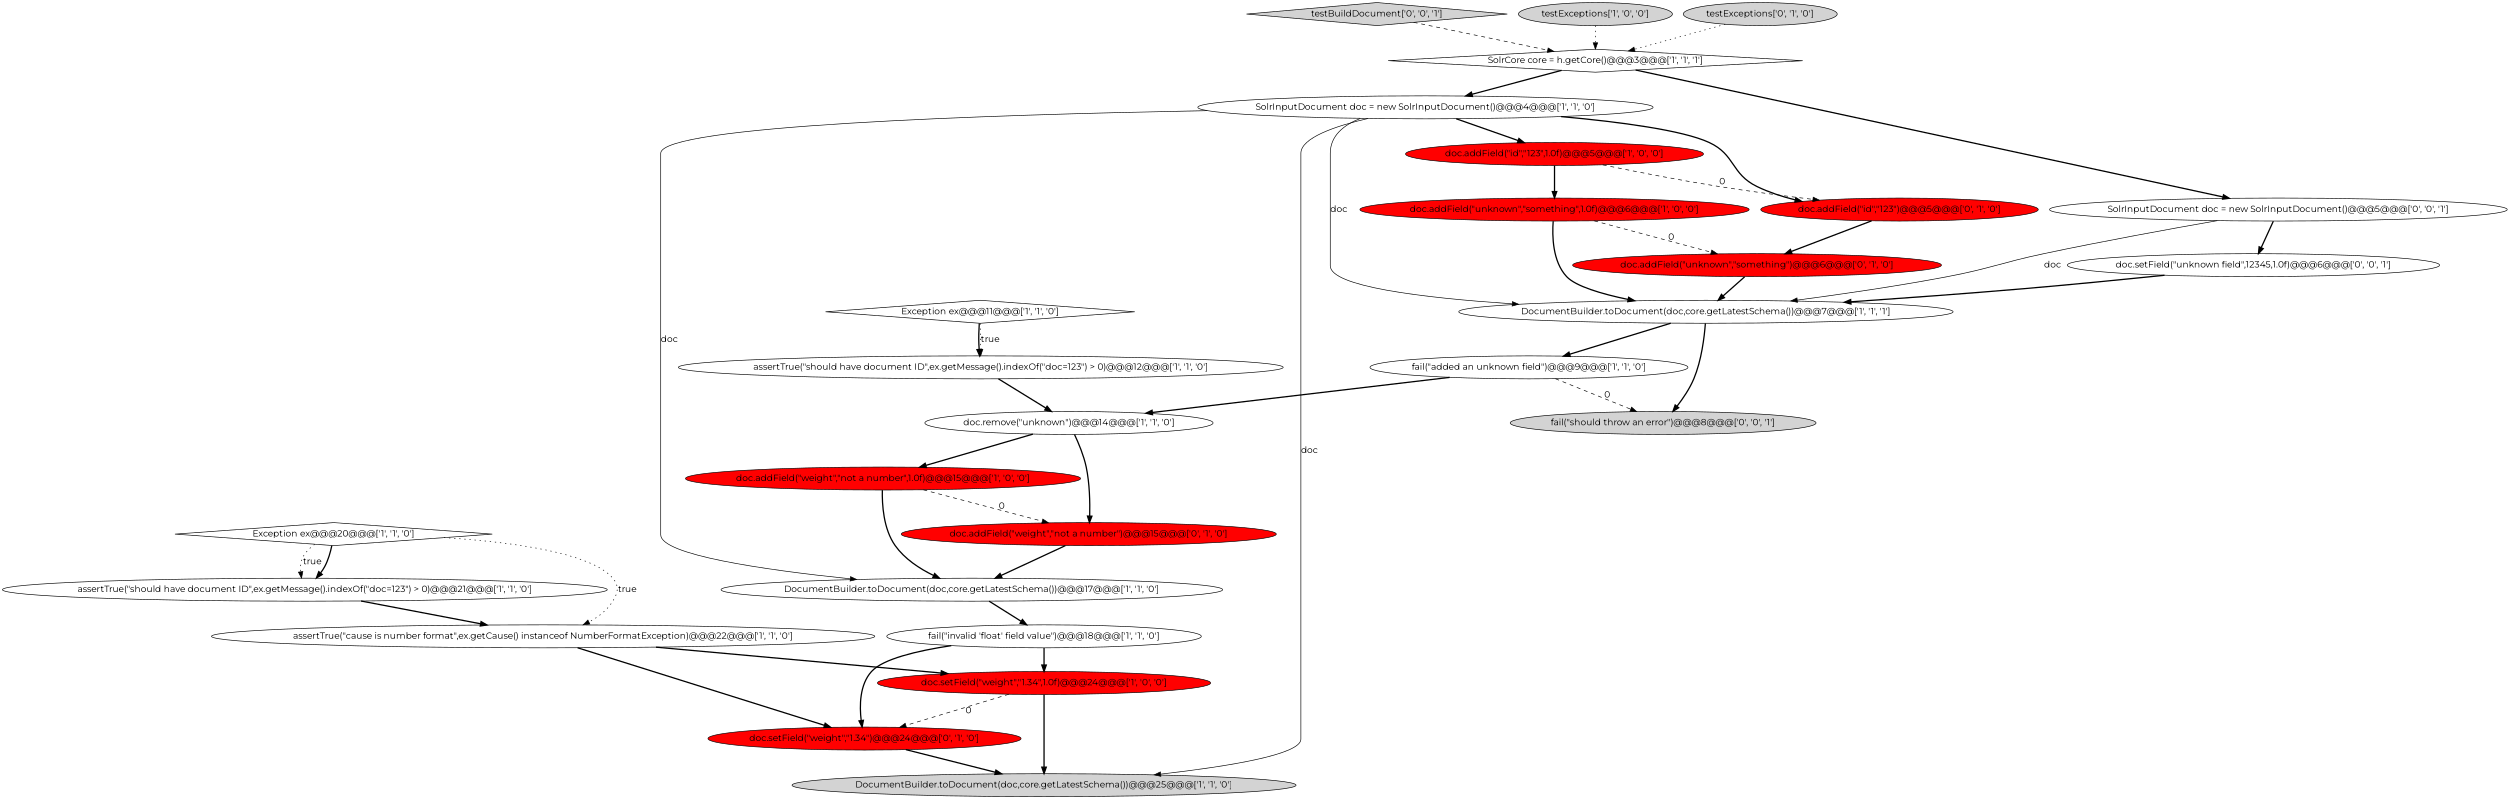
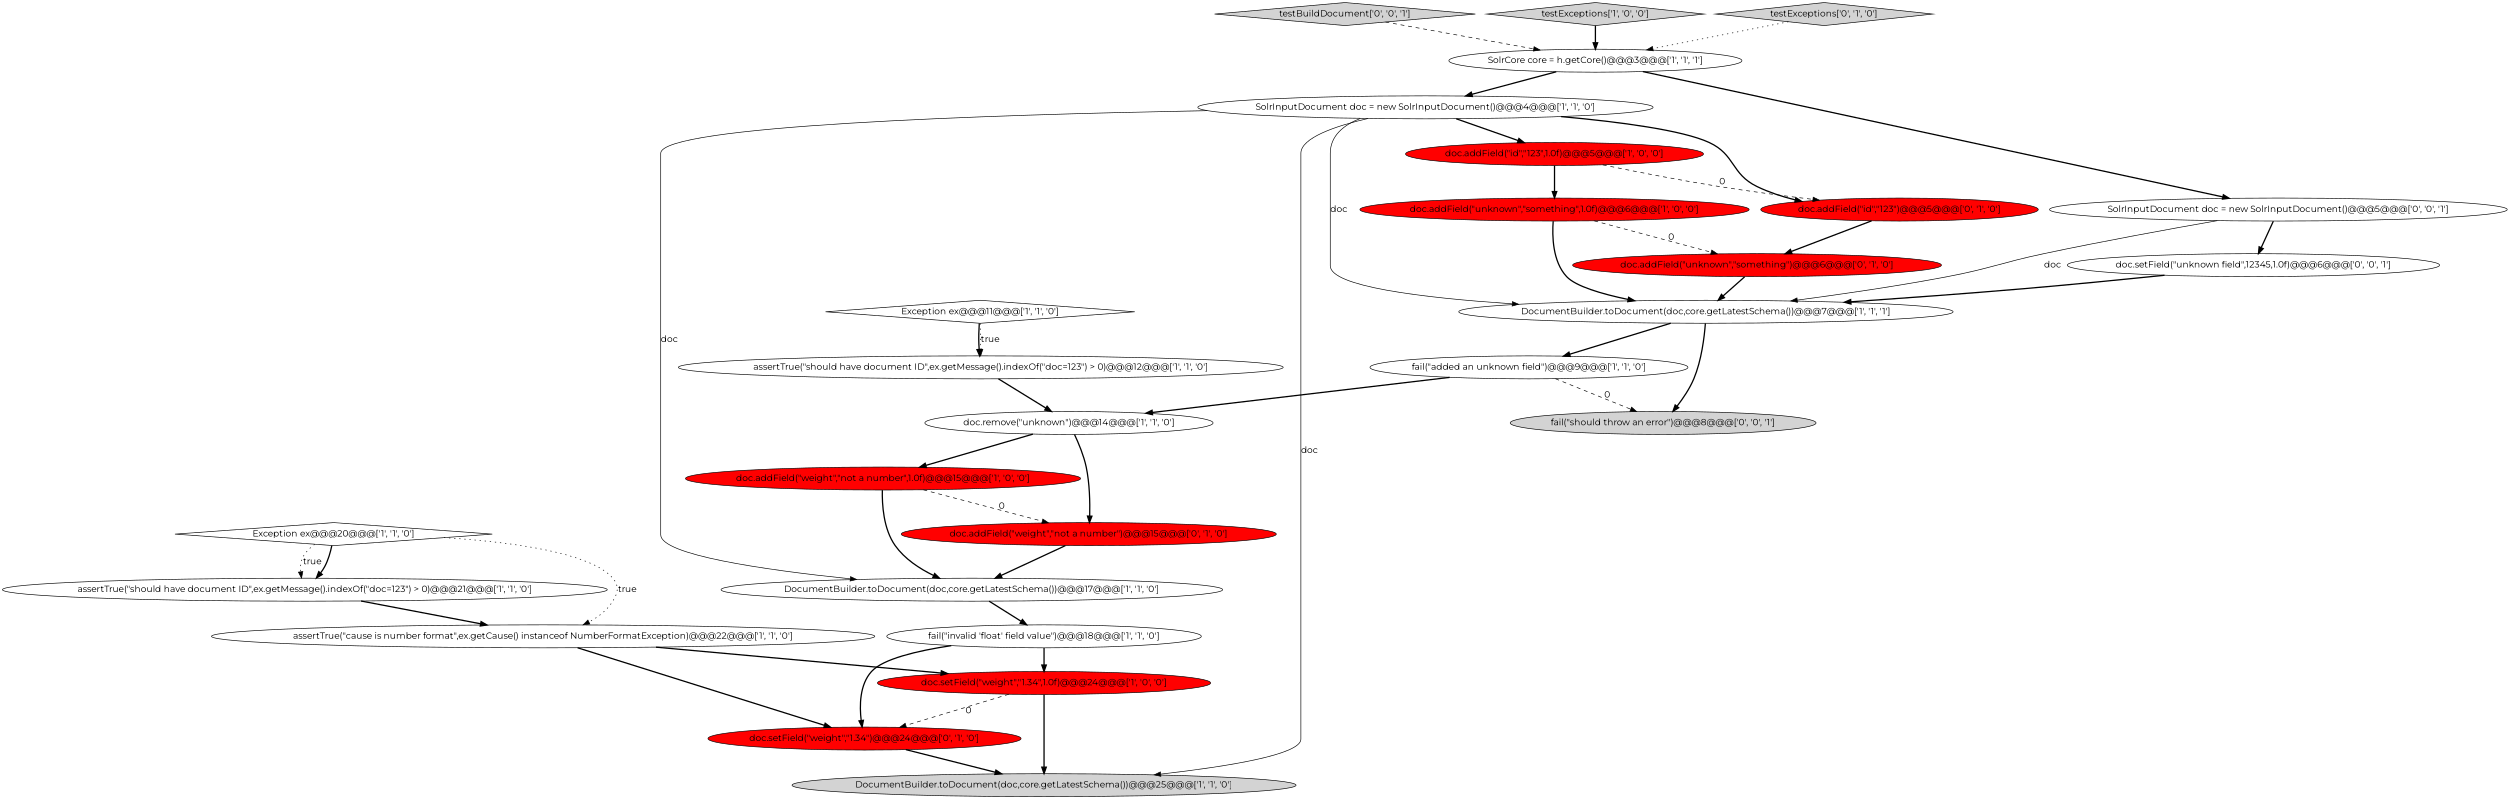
(1595, 14) -> (1595, 14)
(1760, 14) -> (1824, 14)
(1595, 34) -> (1595, 34)
(1595, 61) -> (1595, 61)
